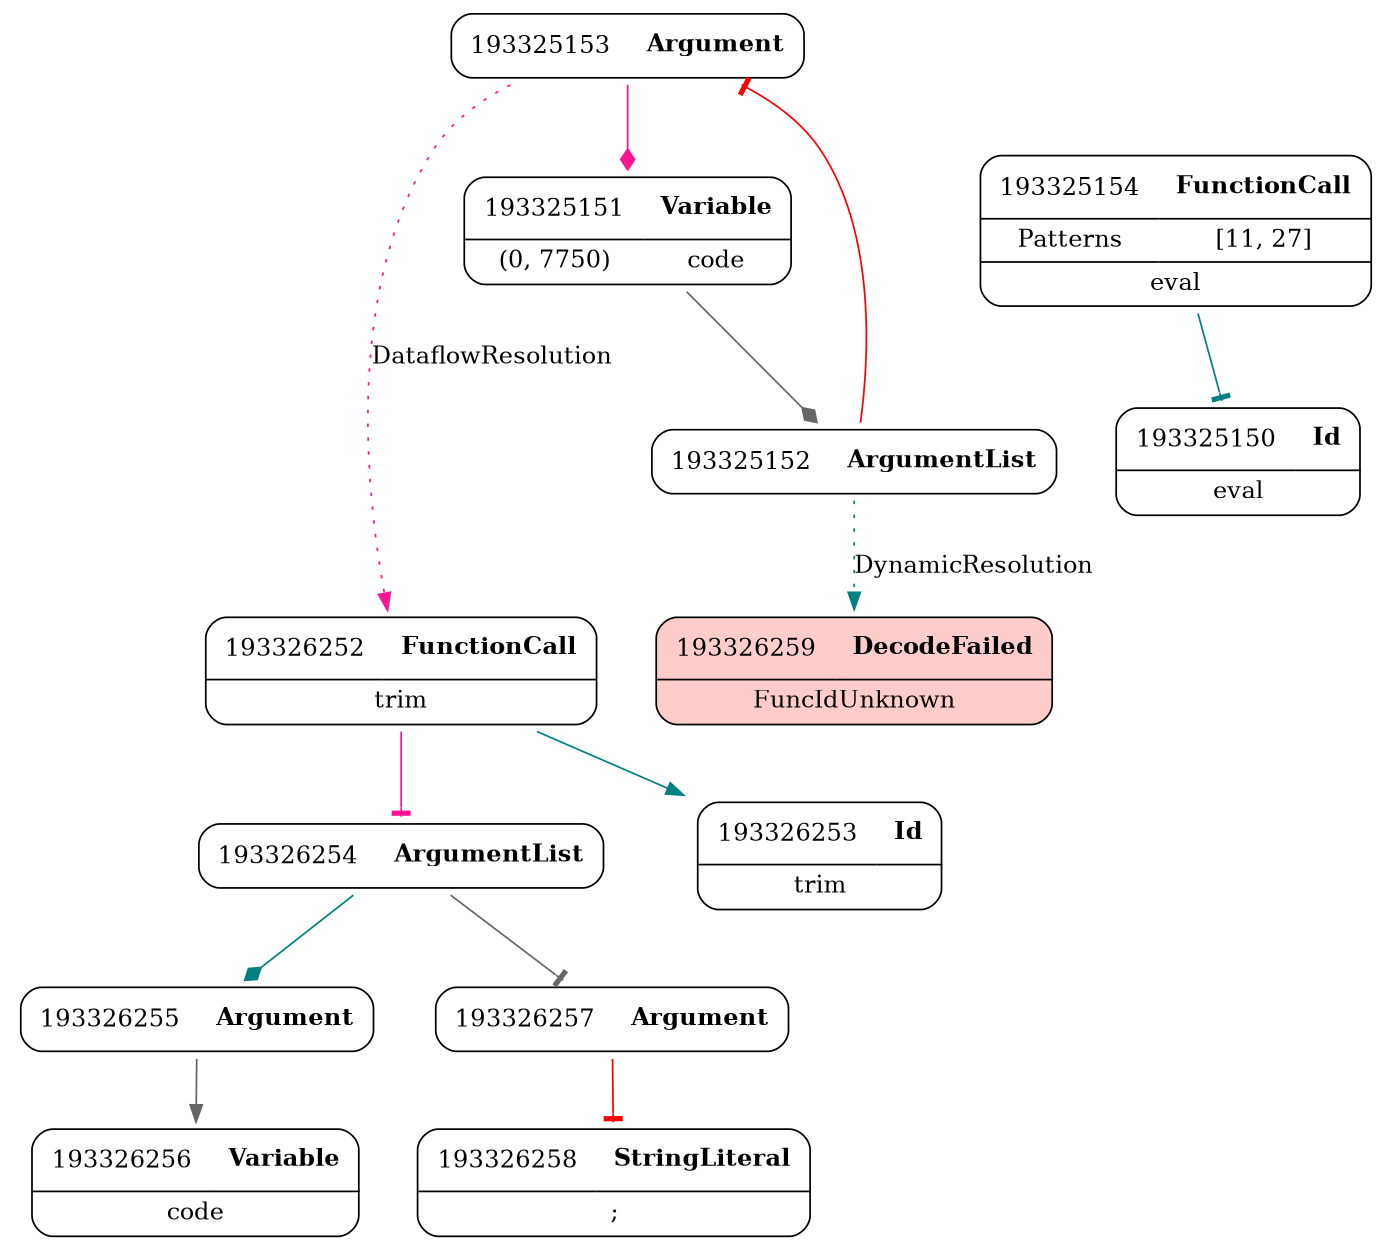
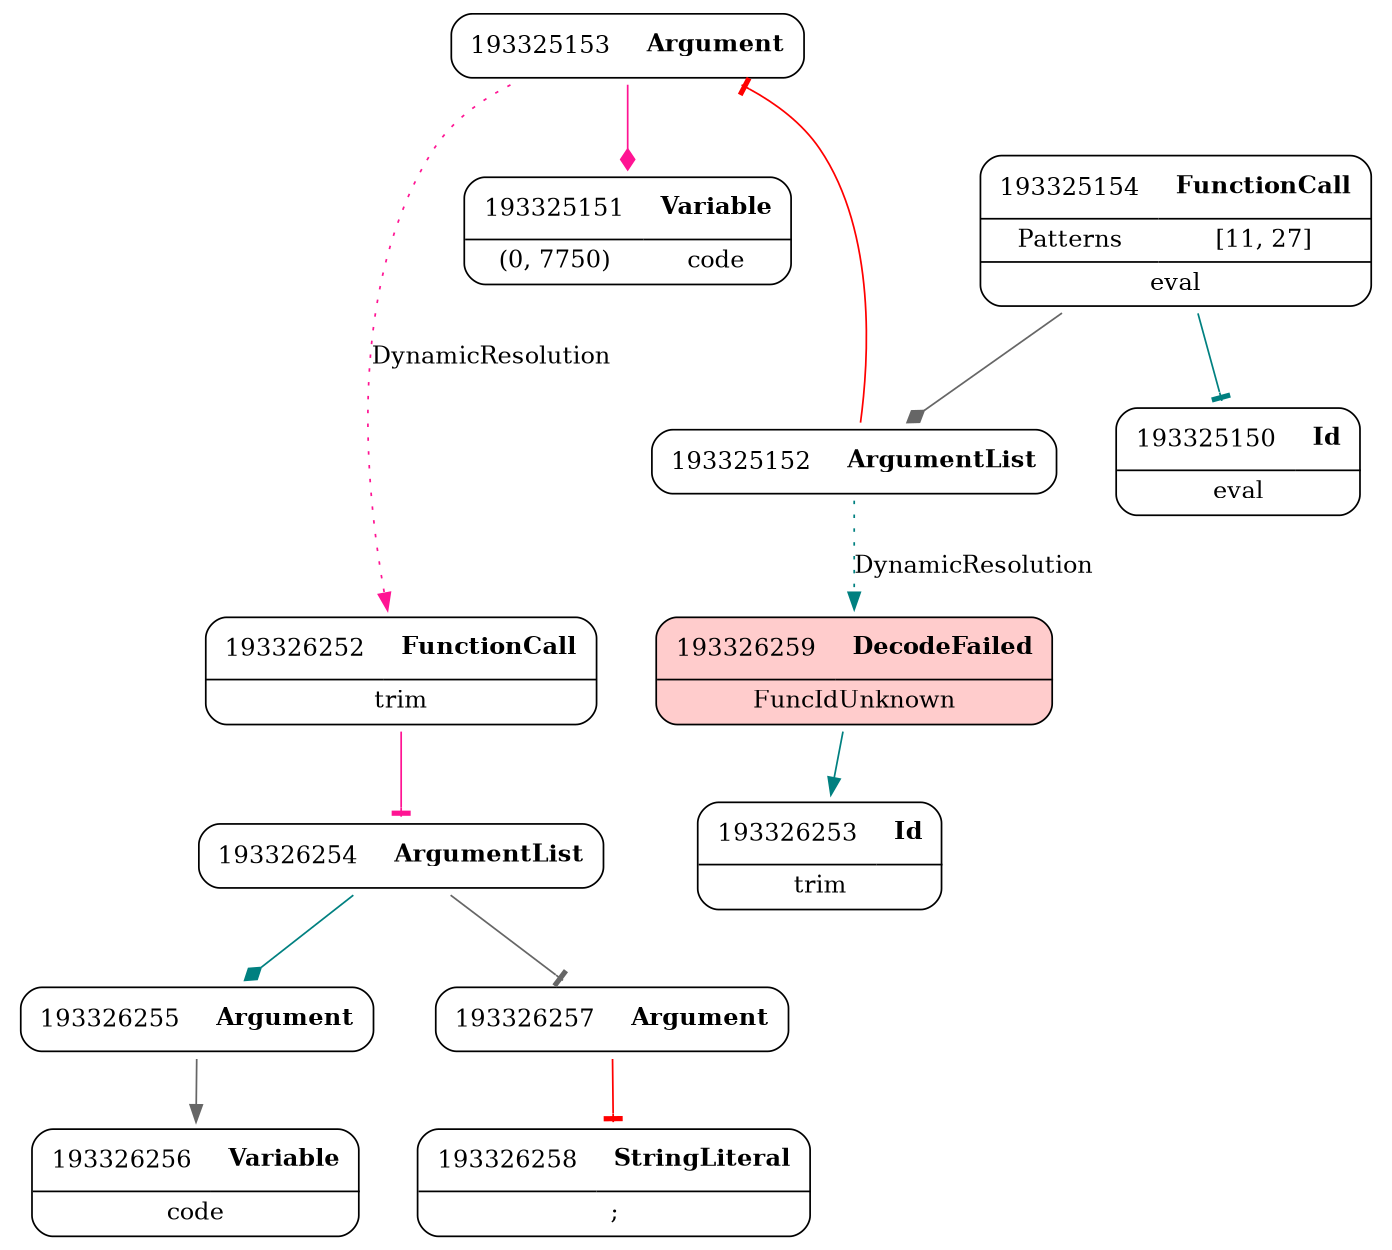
(744, 350) -> (993, 362)
(492, 357) -> (492, 357)
(602, 760) -> (839, 755)
